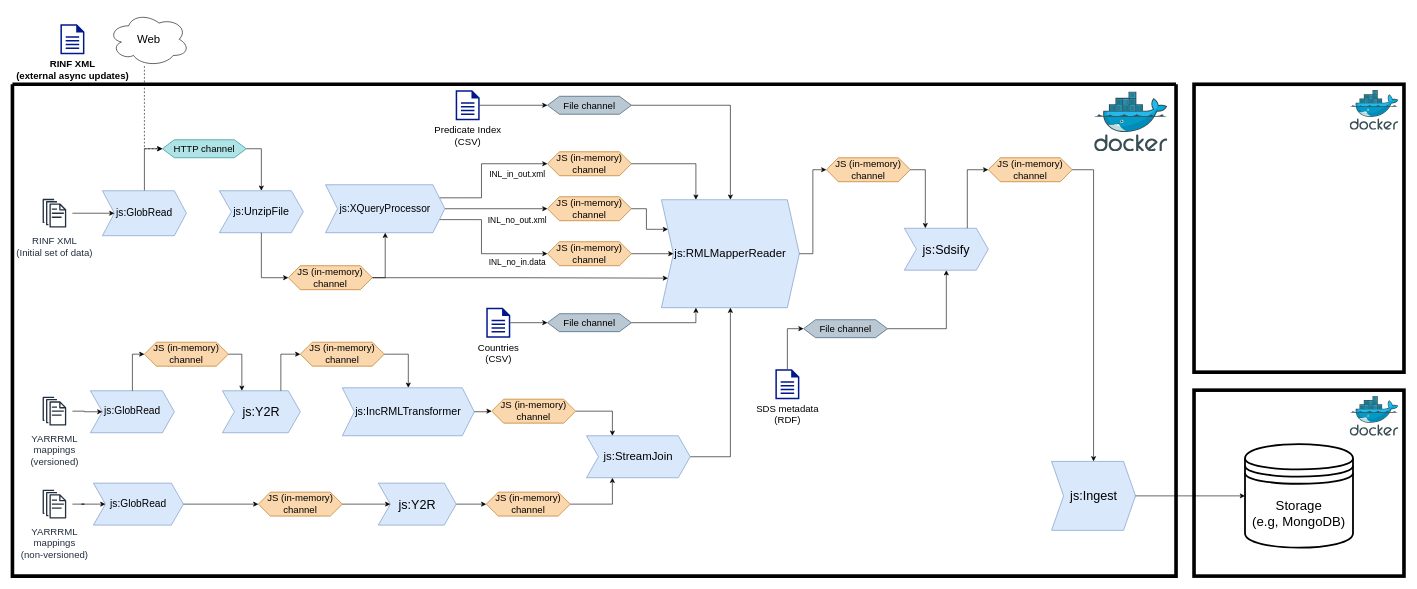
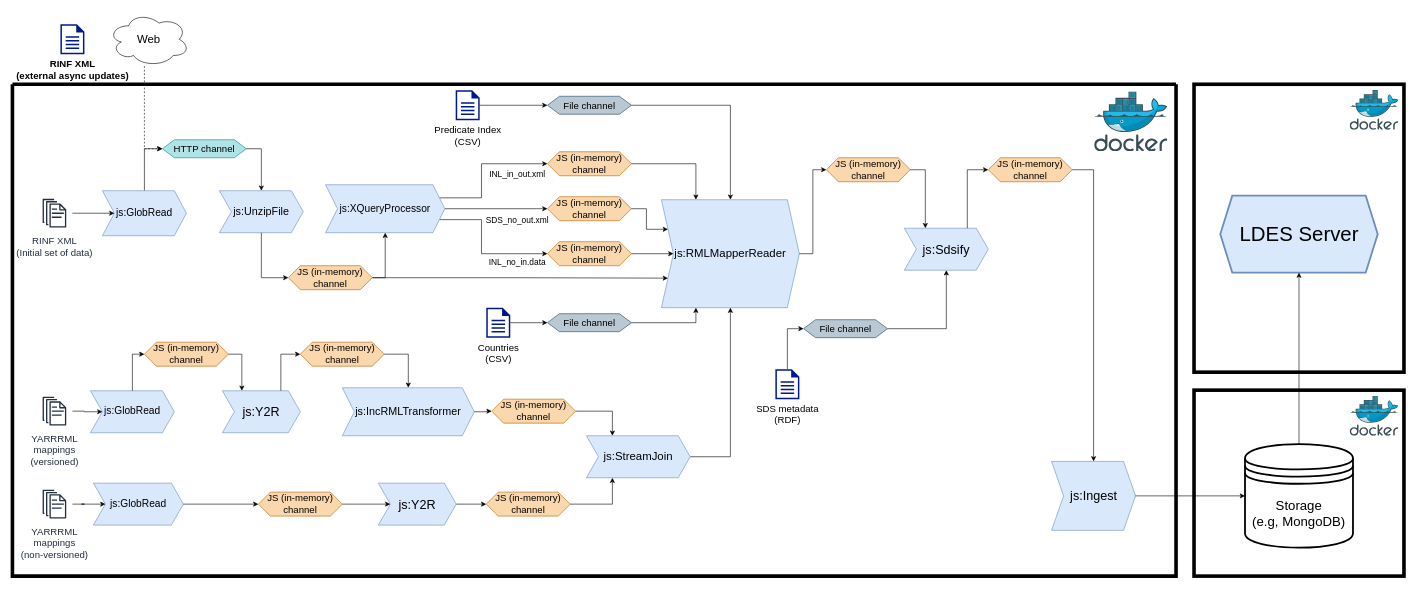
(518, 219) -> (518, 219)
none -> (1299, 234)
none -> (1299, 278)
